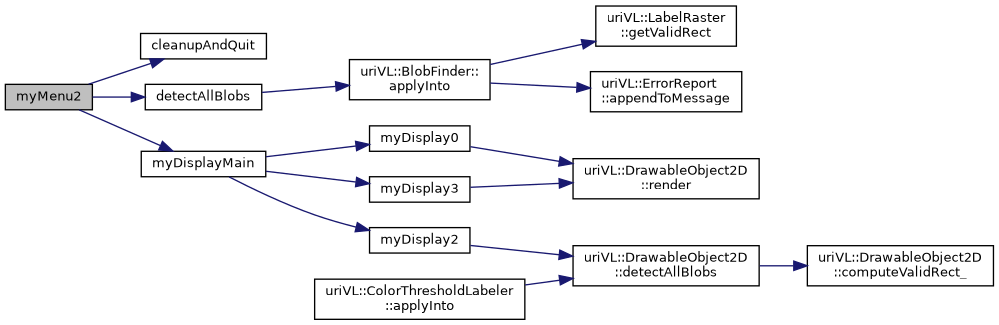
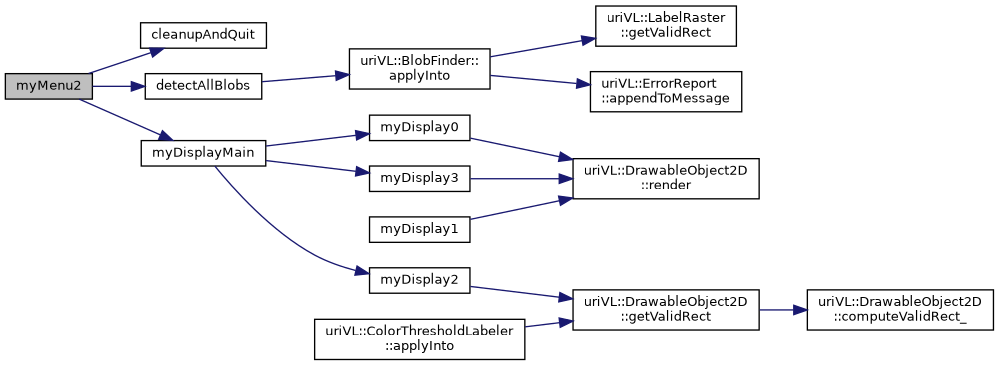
none -> (420, 230)
(666, 266) -> (666, 310)
